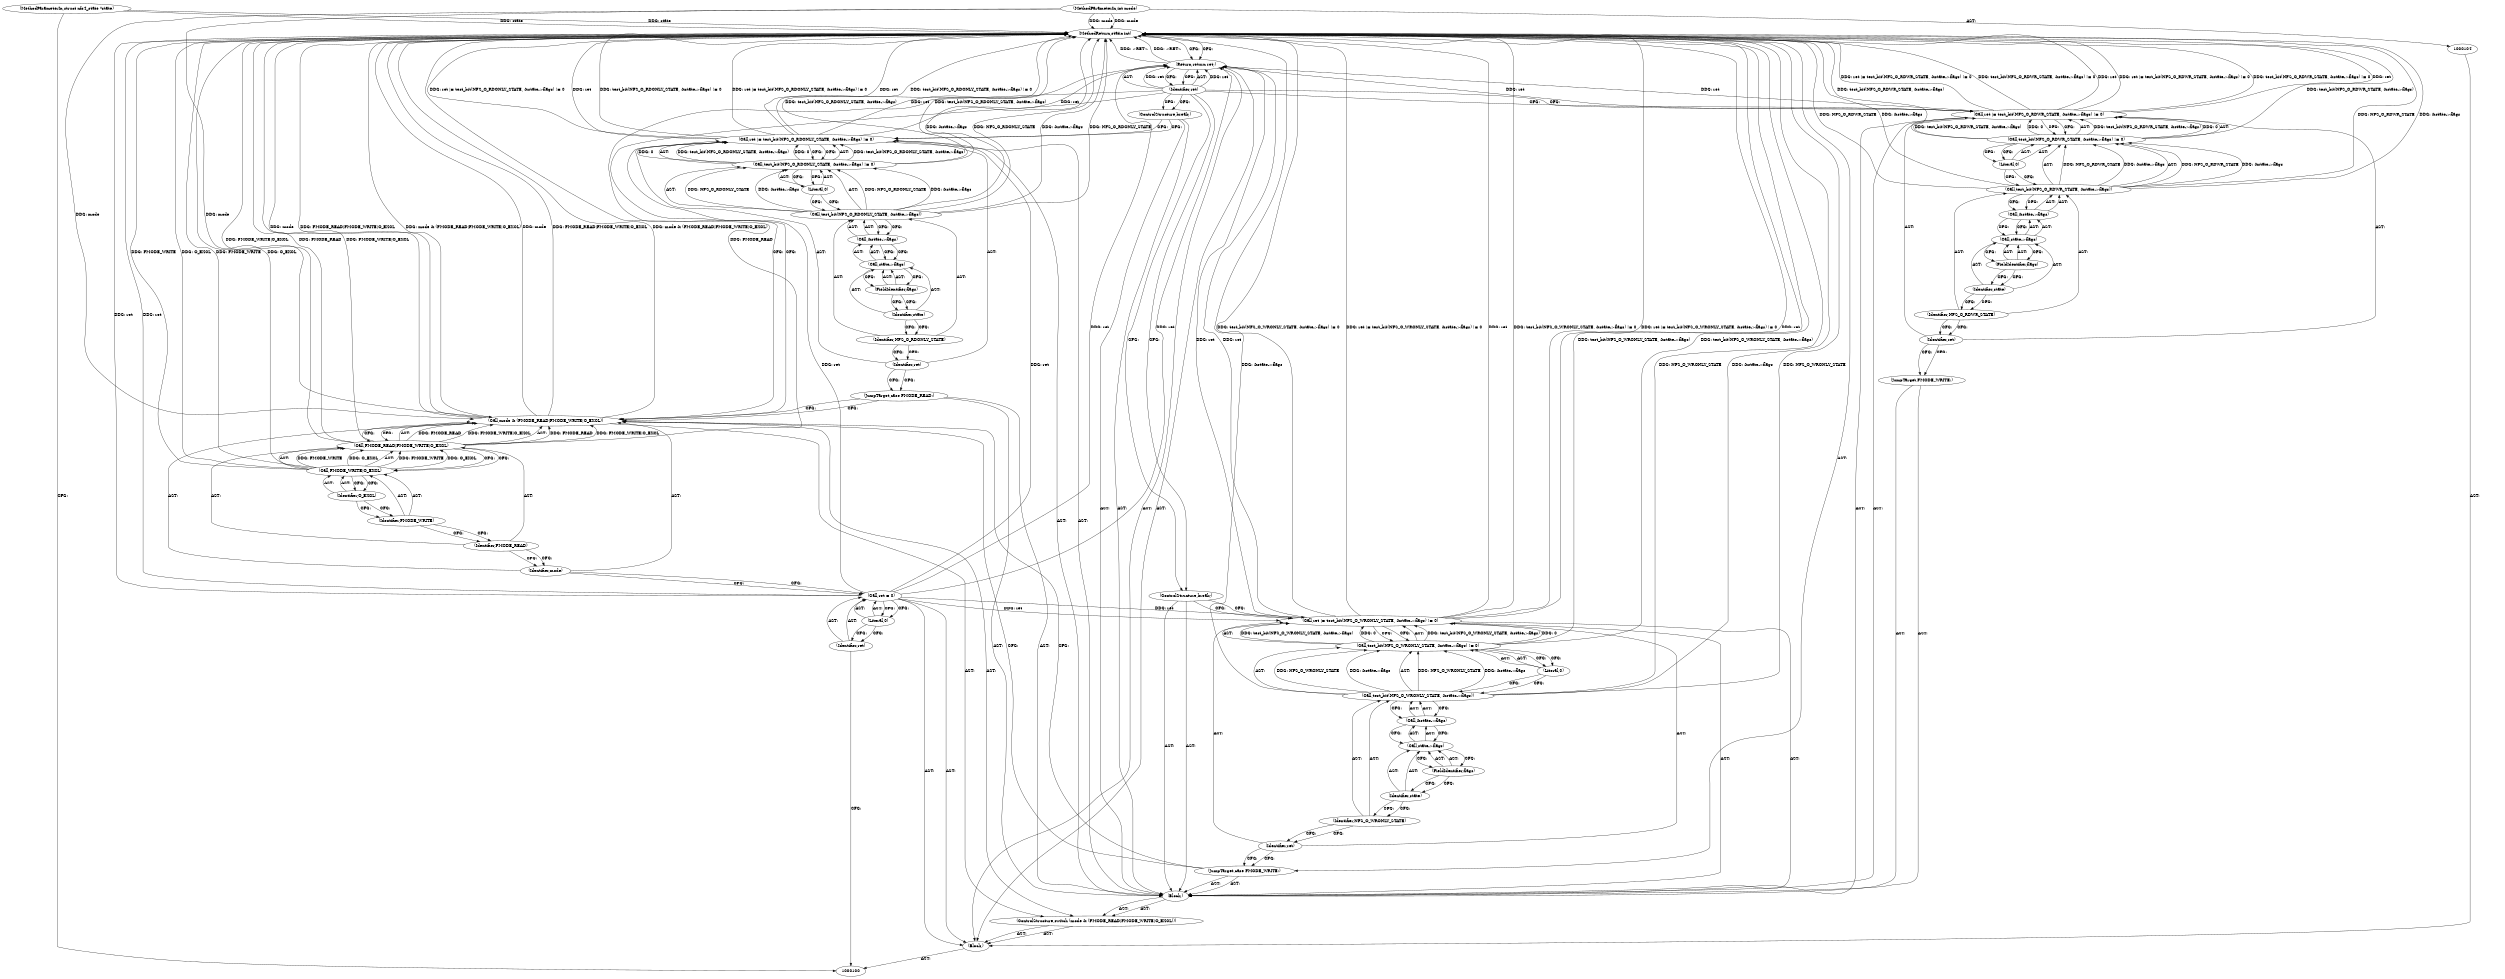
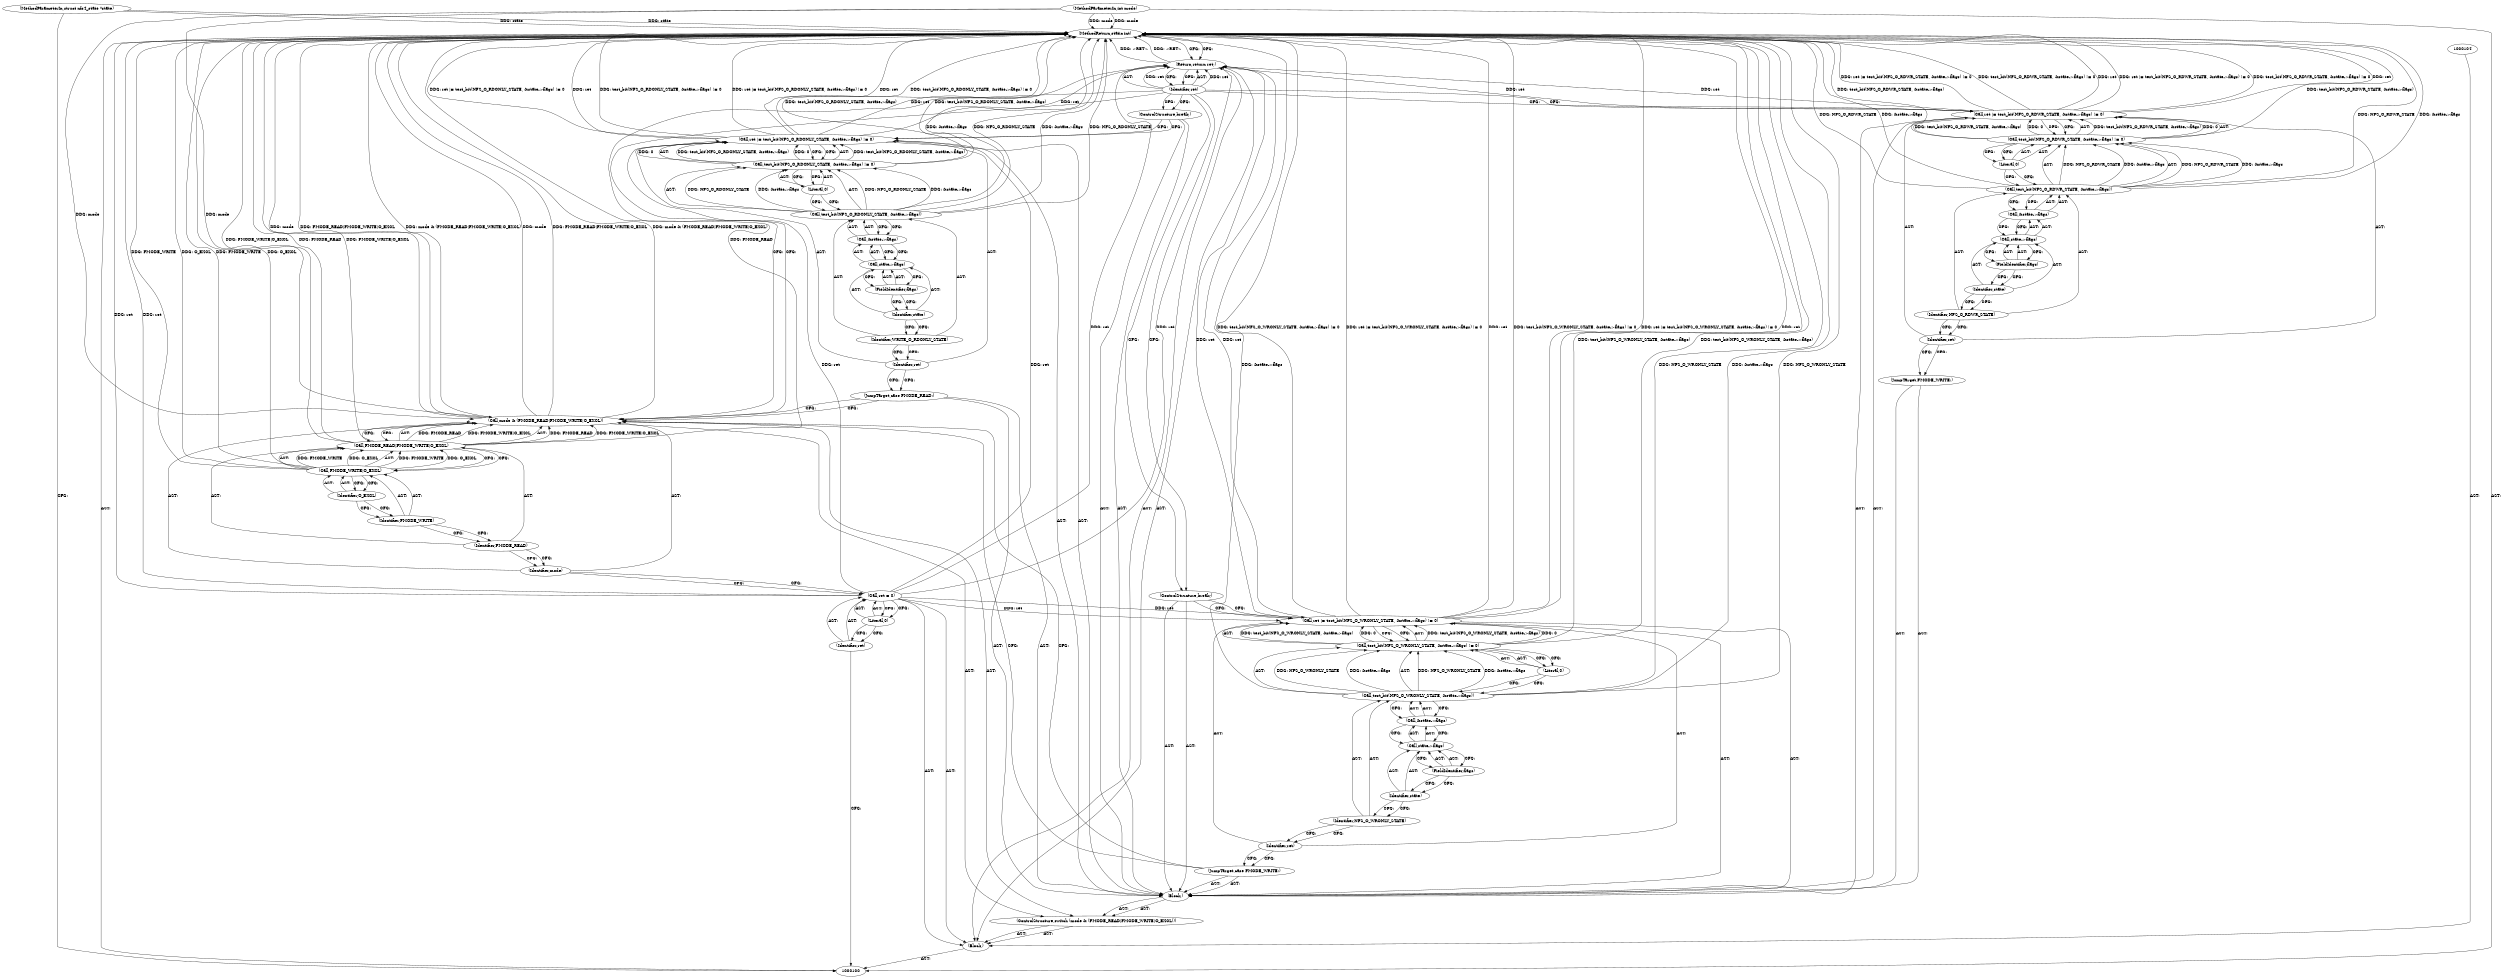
(1799, 19) -> (2491, 630)
(910, 340) -> (910, 340)
(1850, 351) -> (101, 383)
